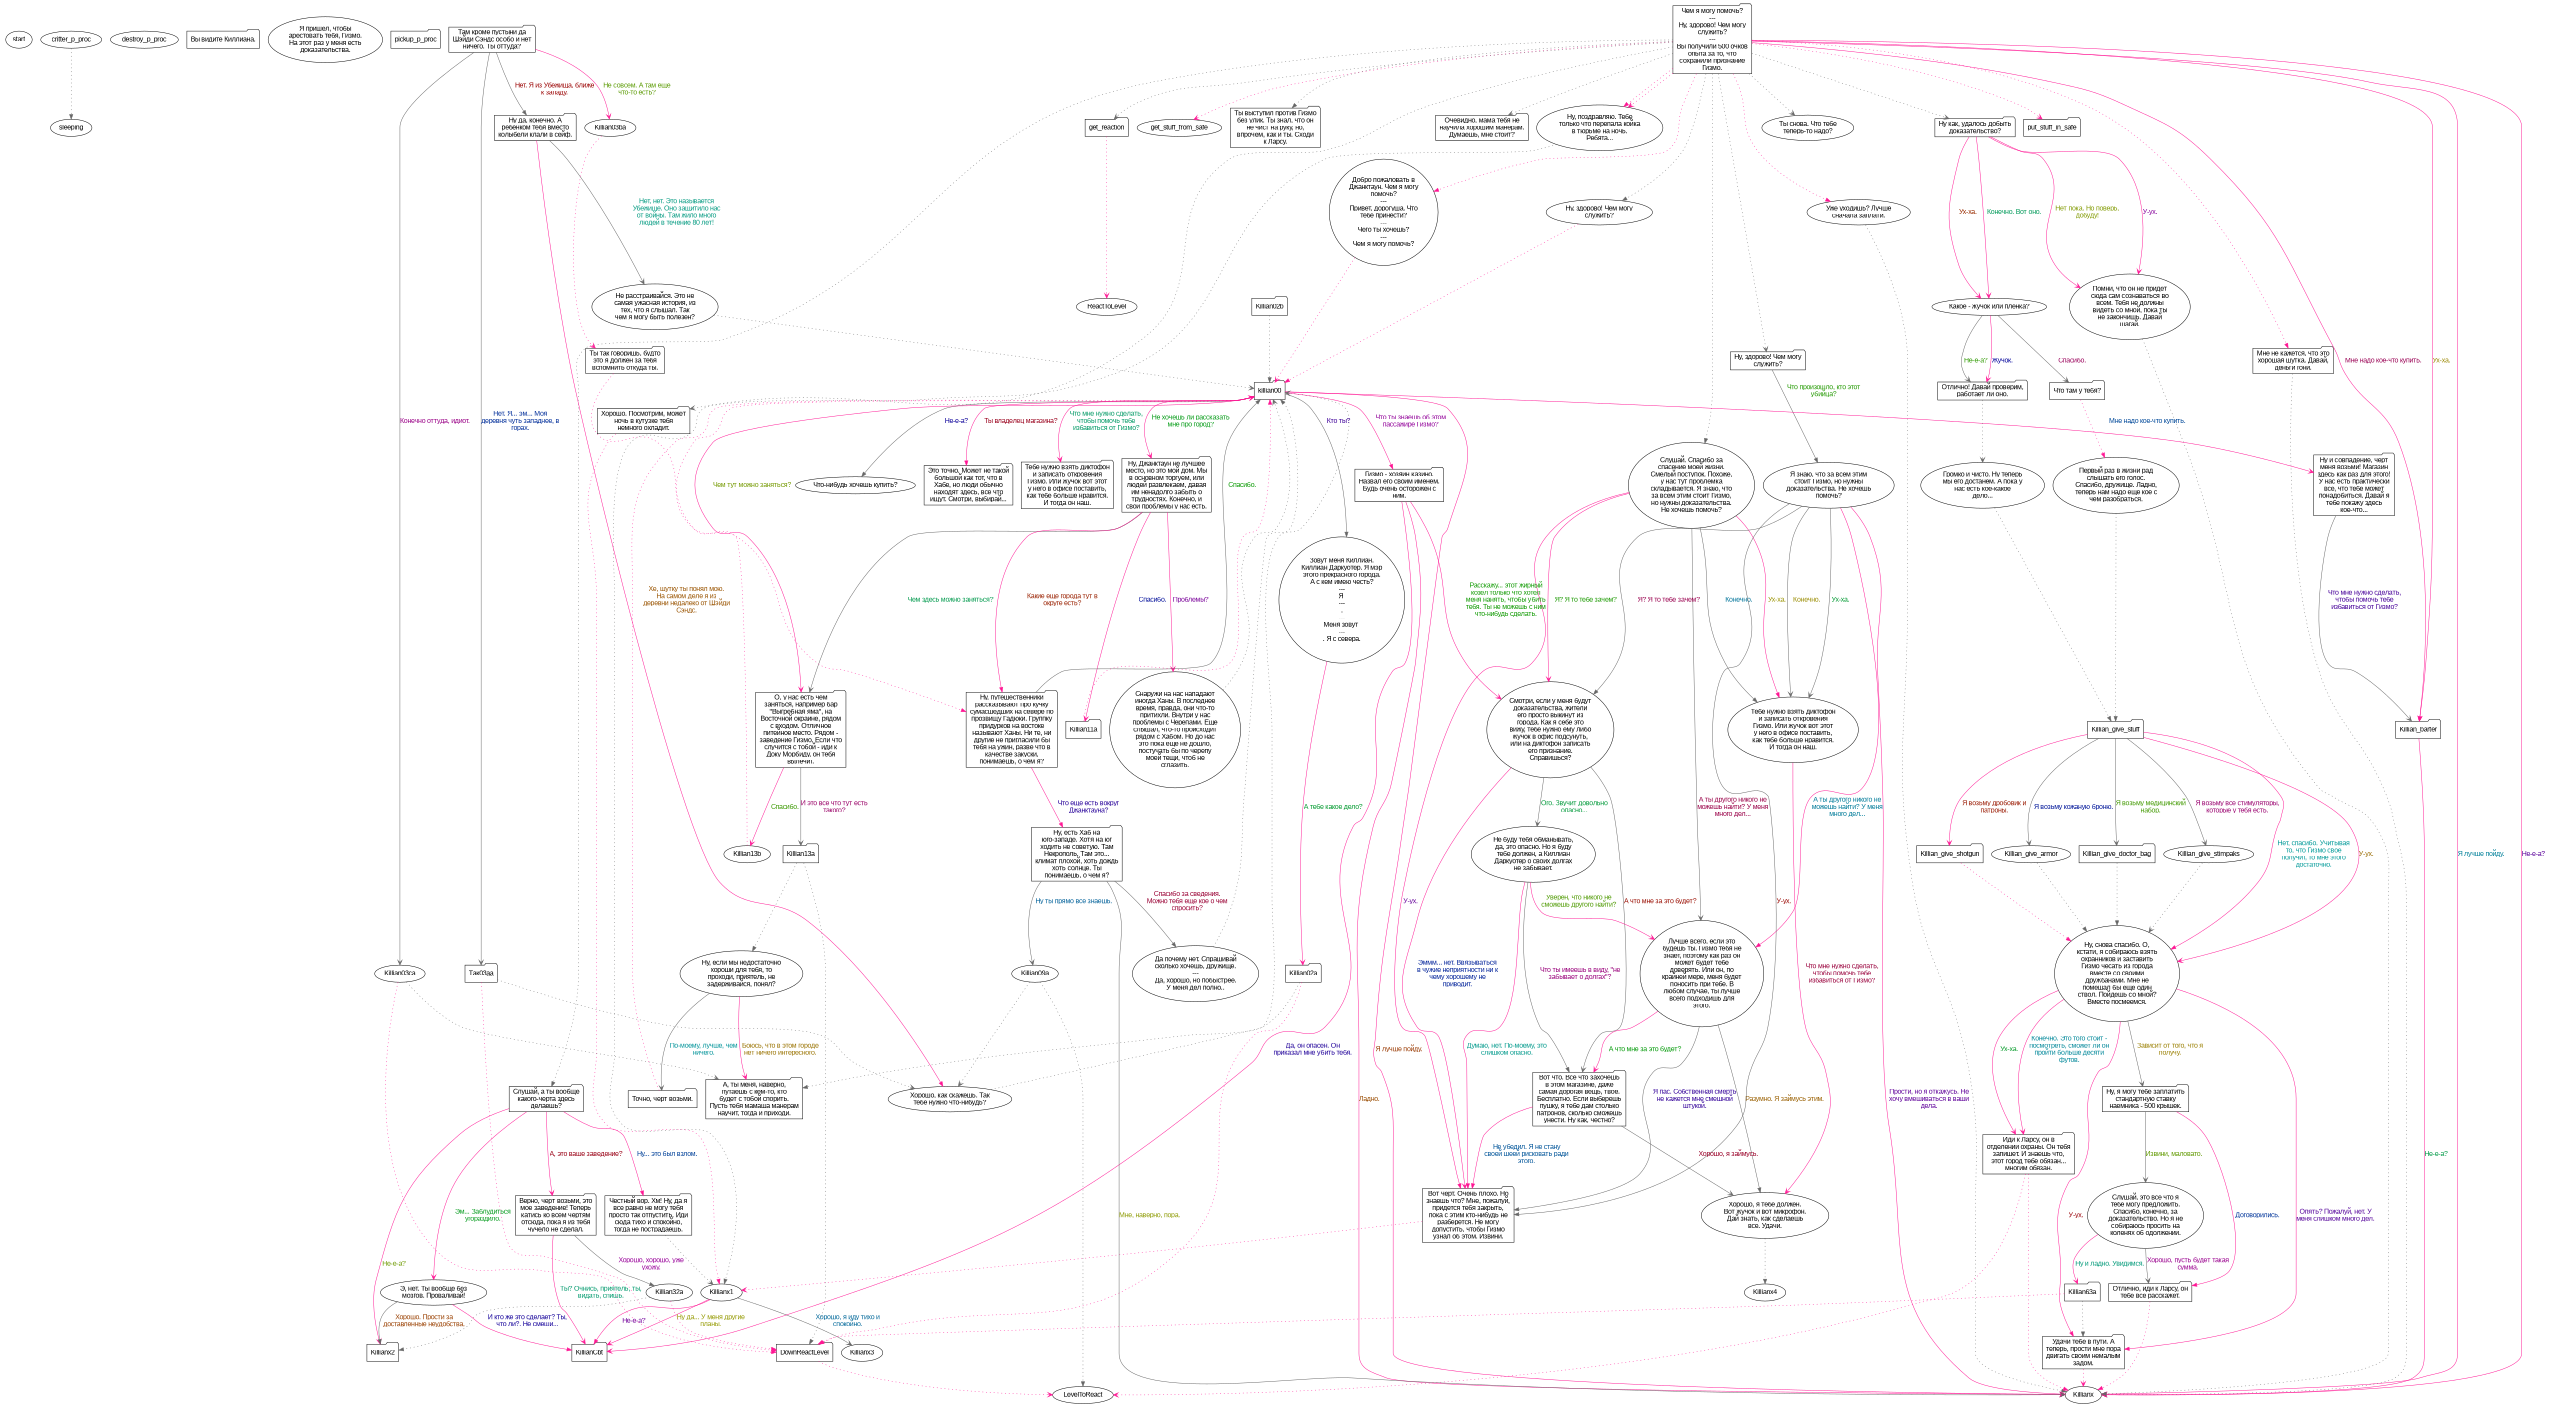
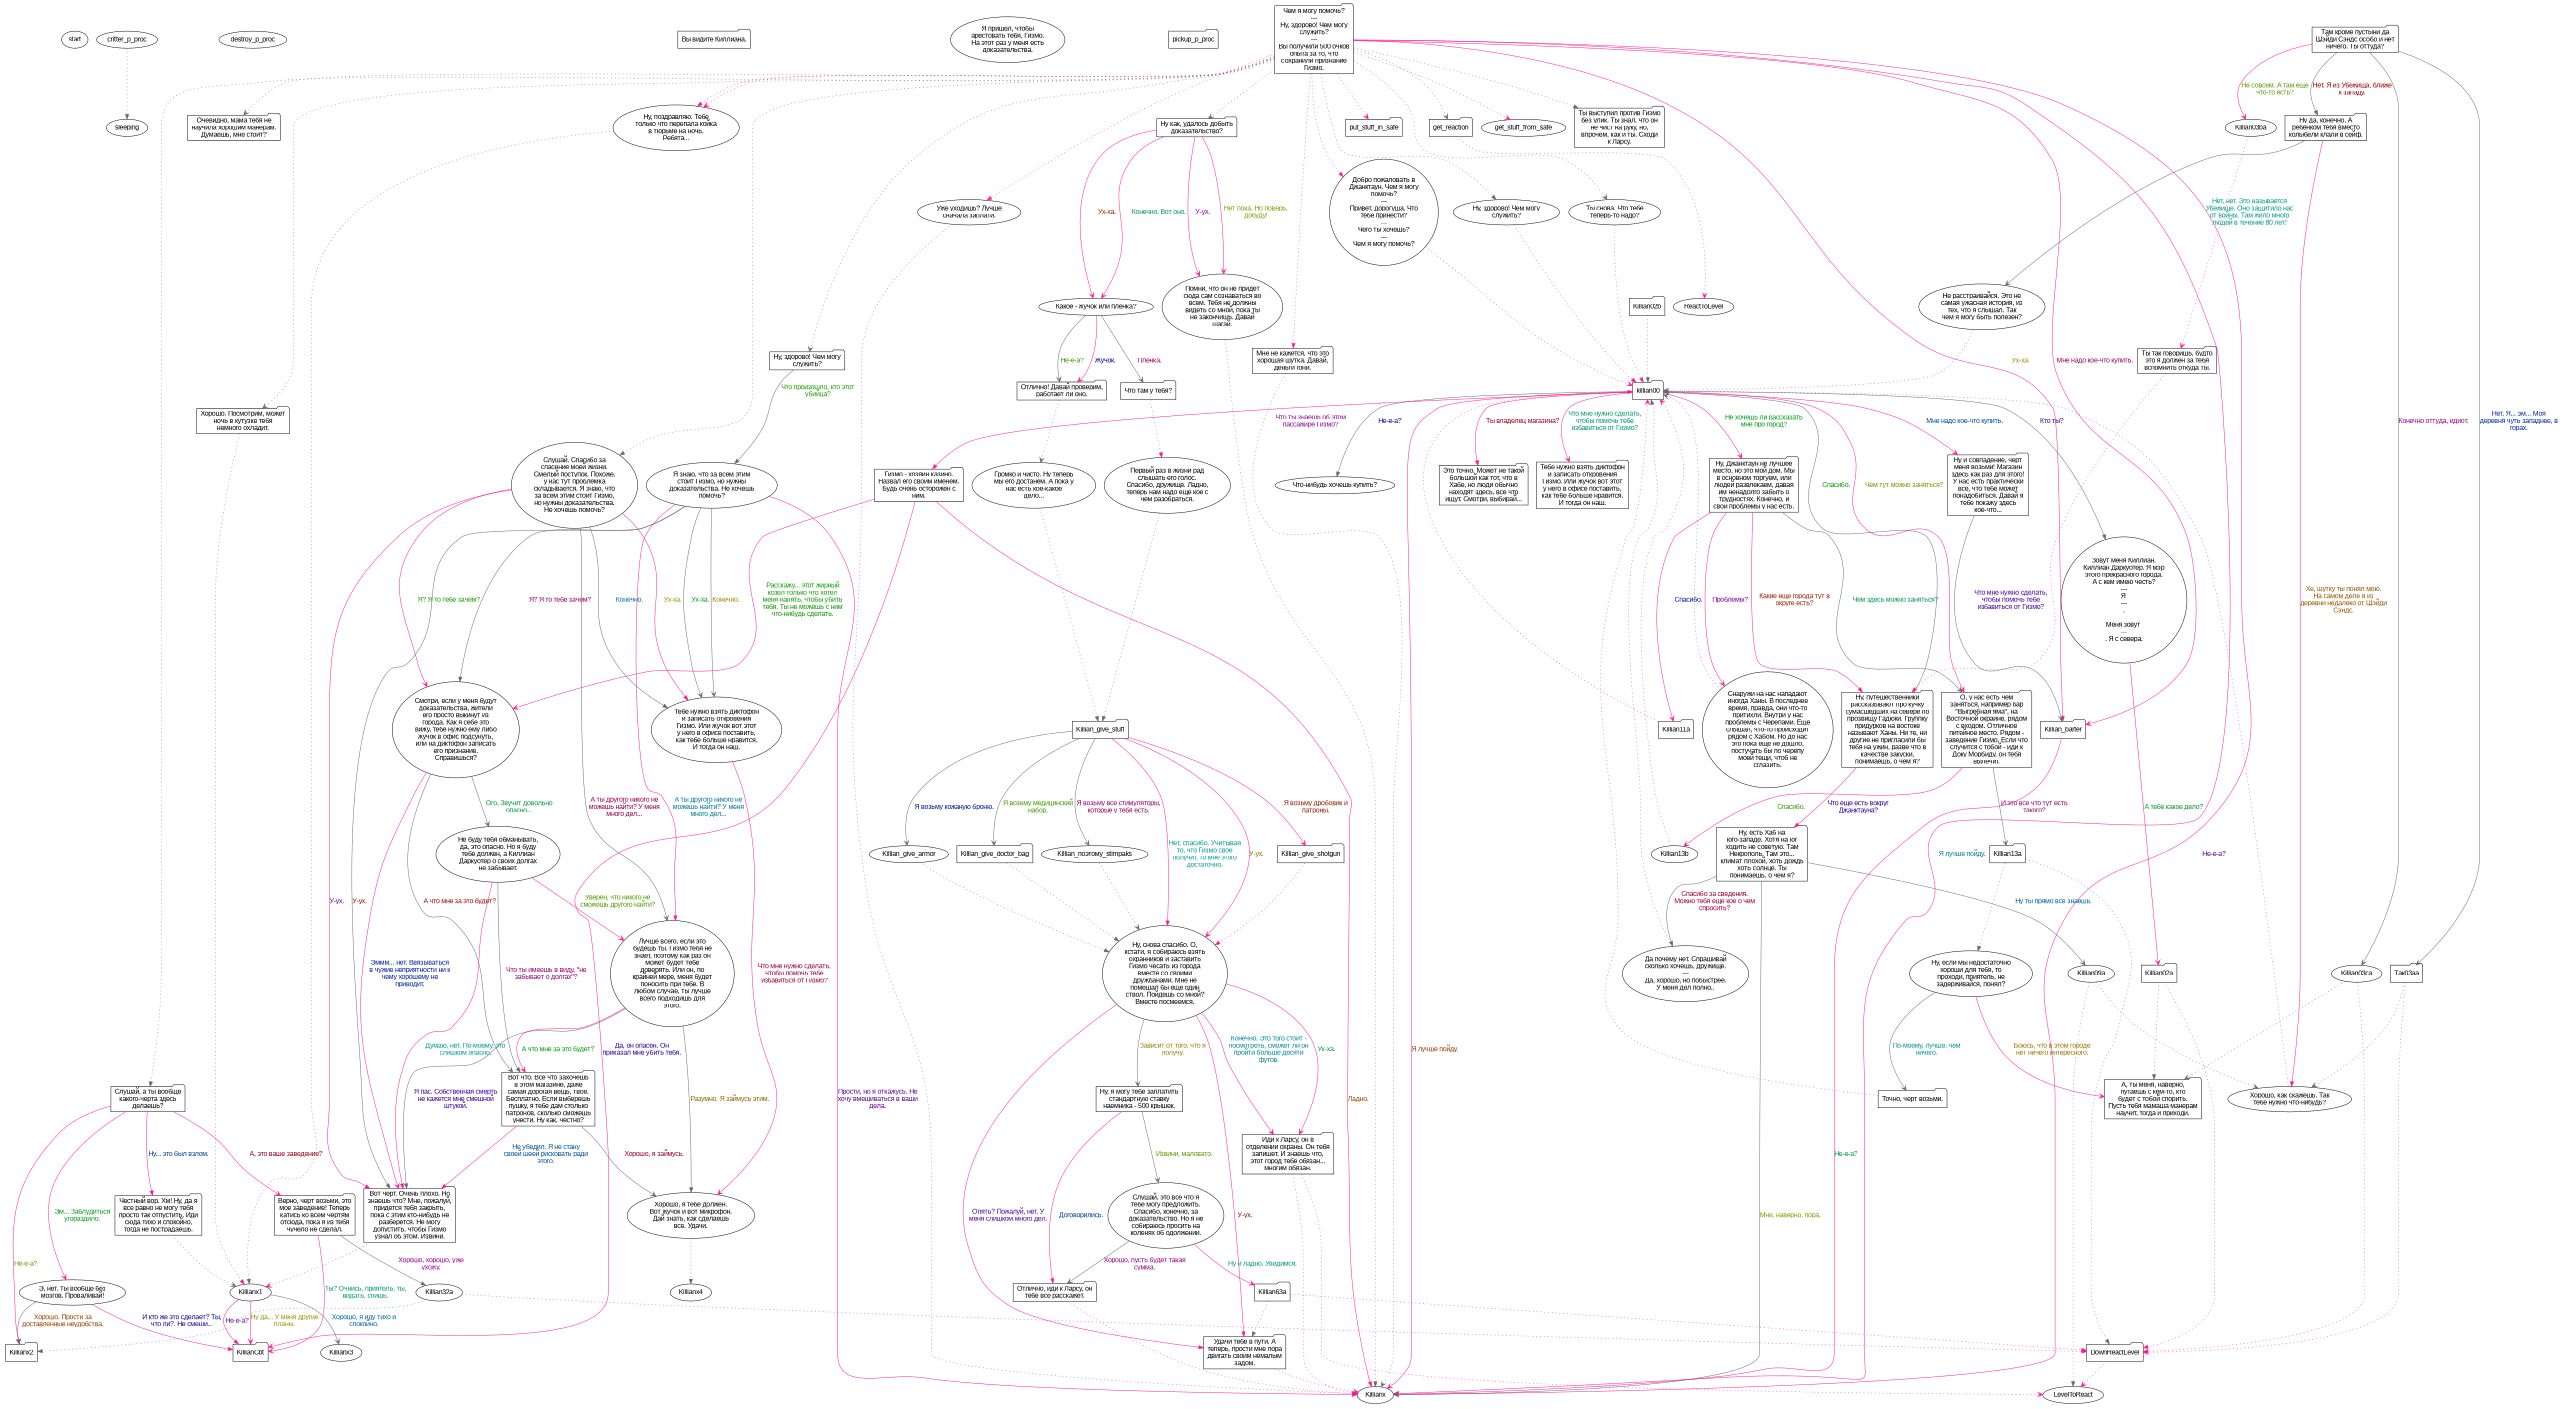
none -> (1619, 303)
(2072, 361) -> (1150, 361)
(2209, 854) -> (1095, 854)
